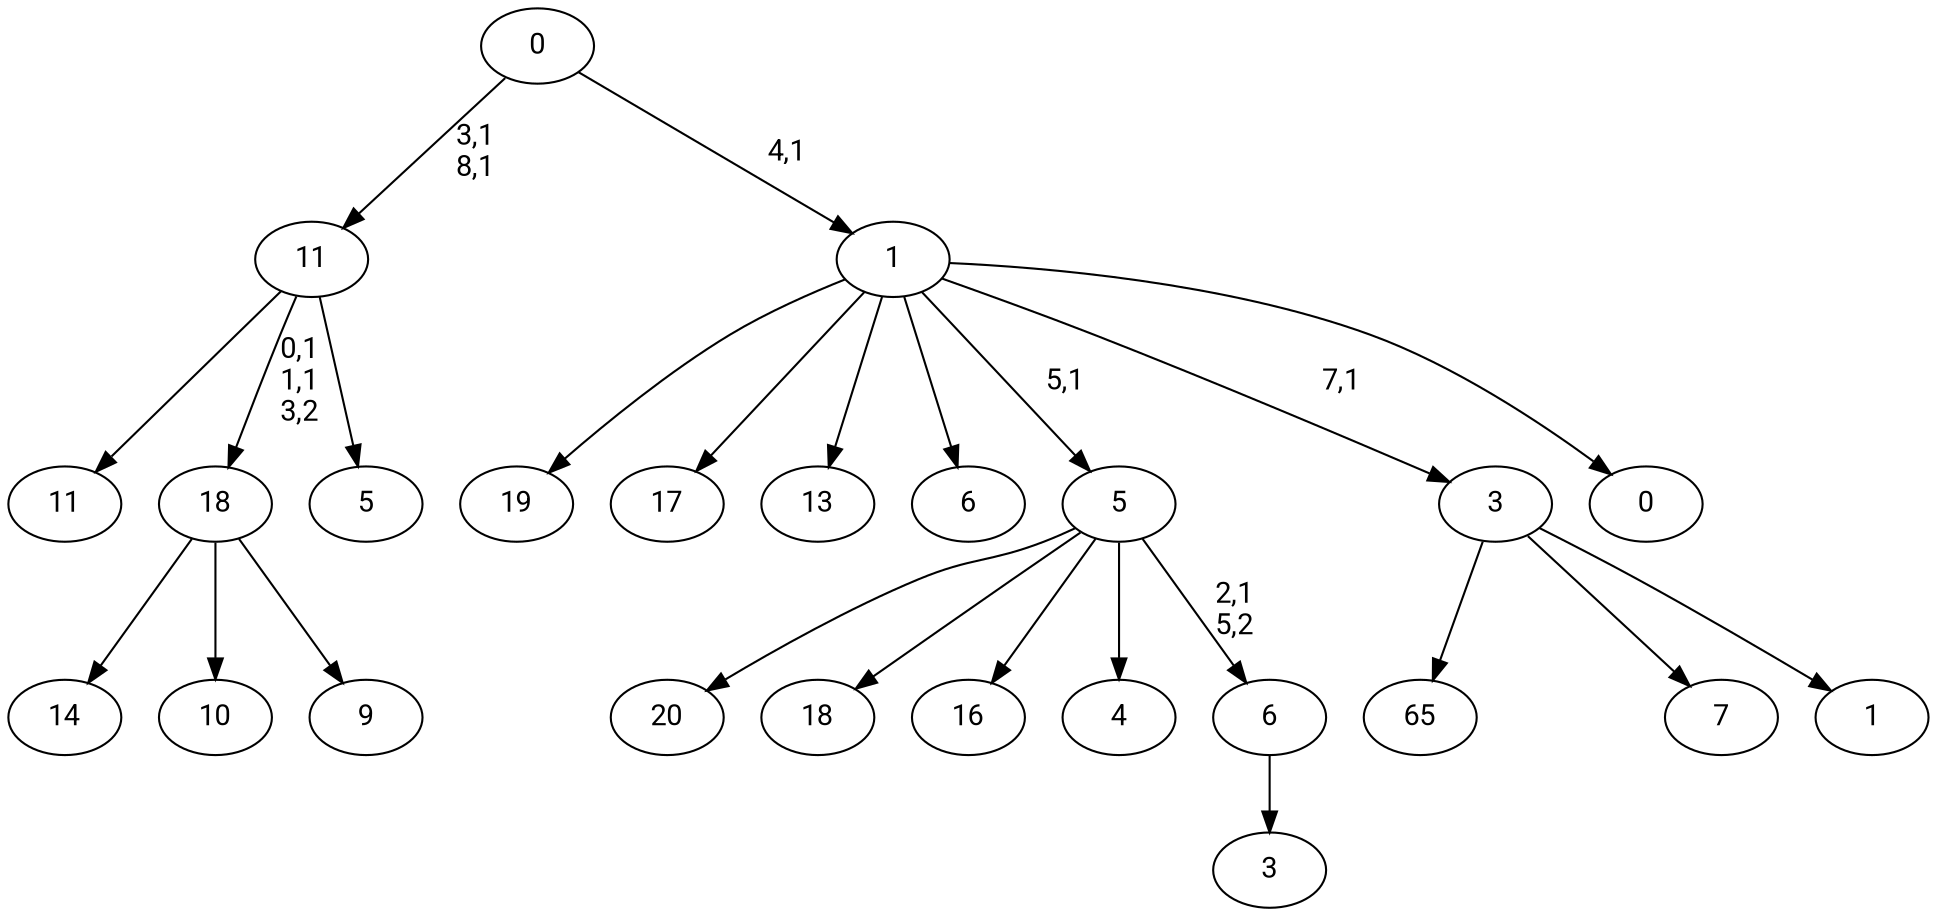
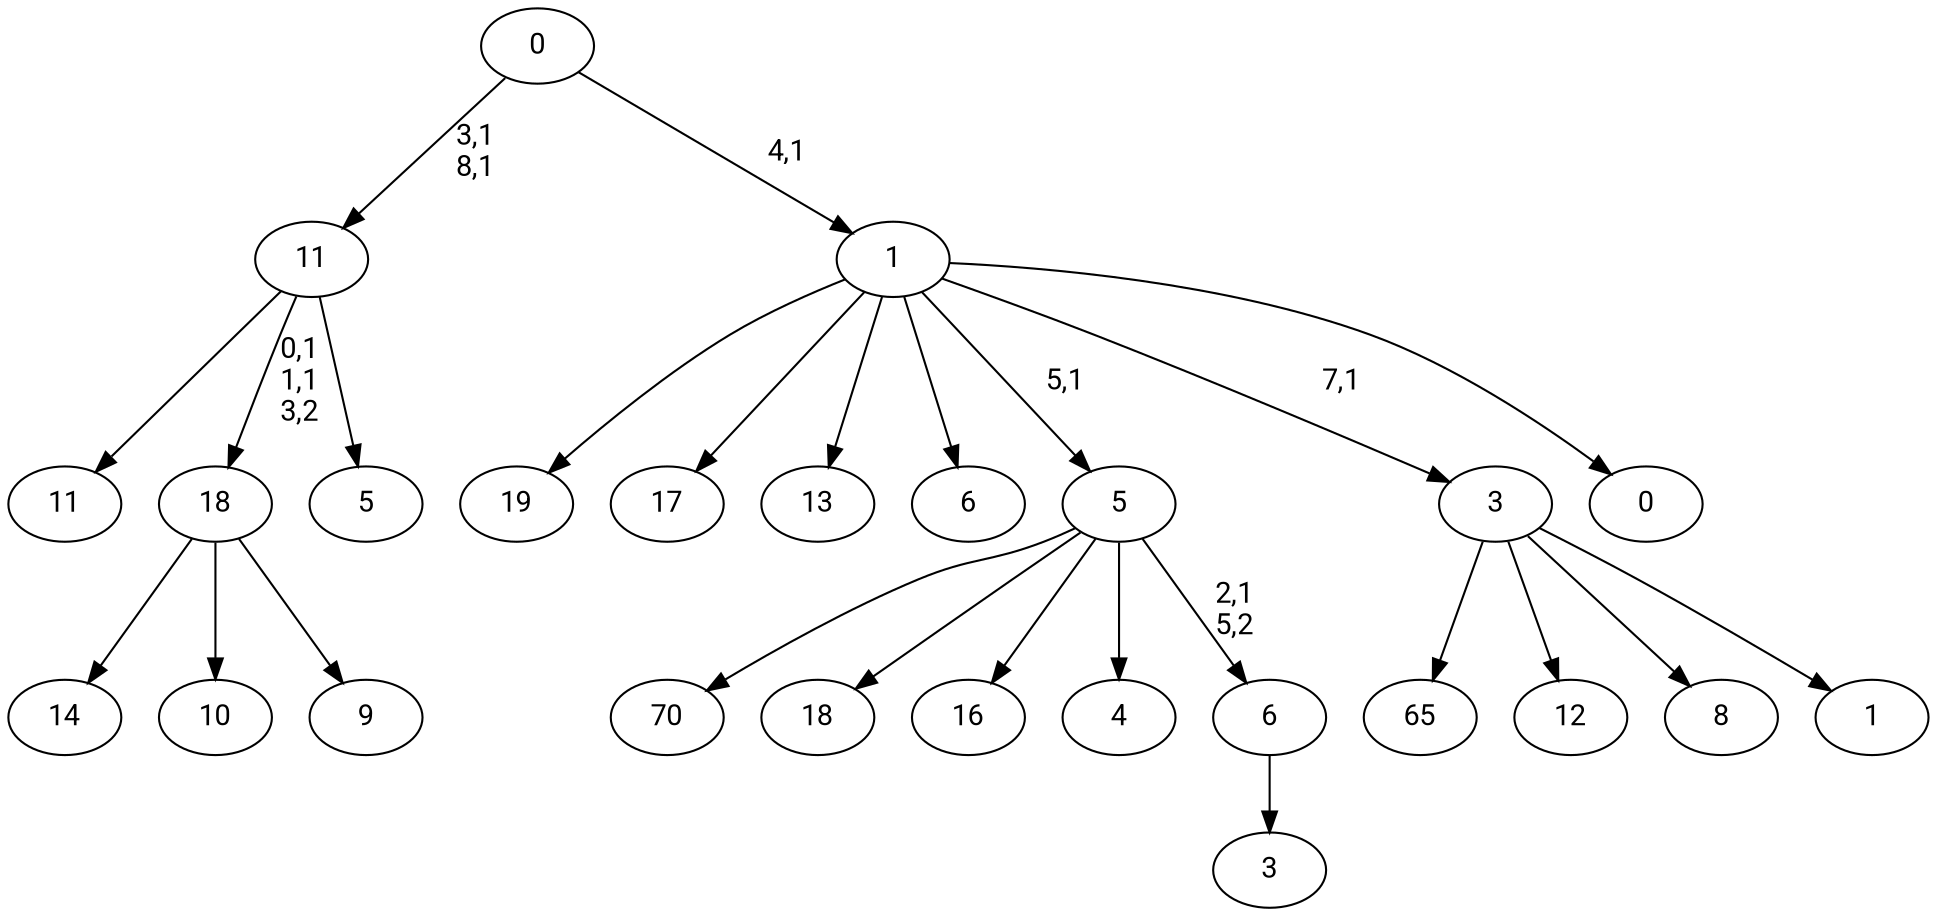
(667, 717) -> (667, 717)
none -> (1571, 717)
(1721, 717) -> (1721, 717)
